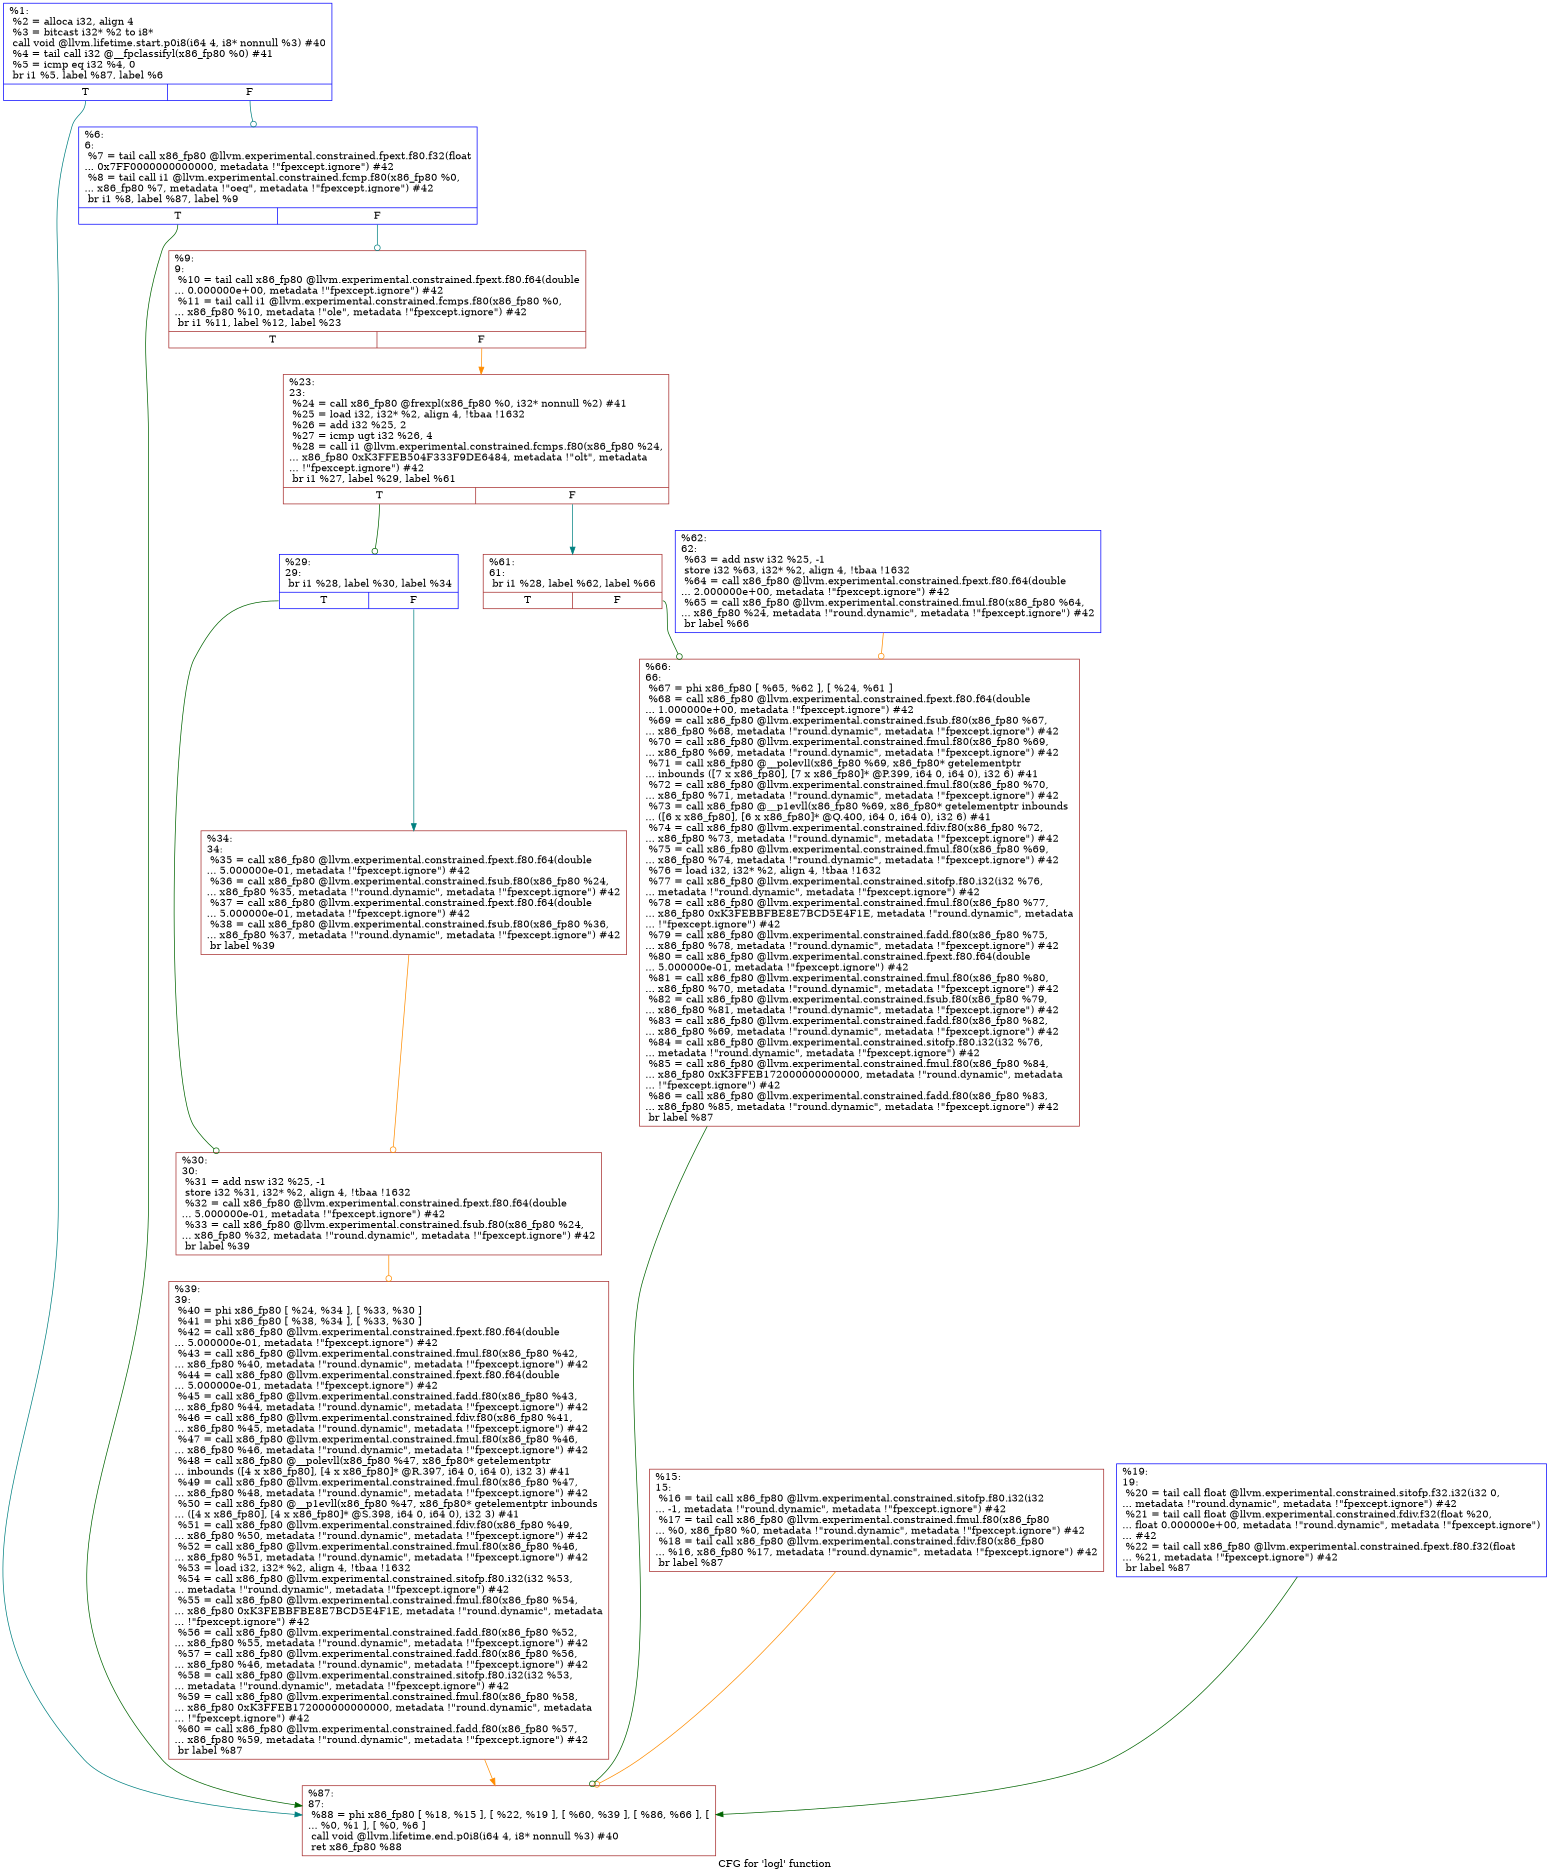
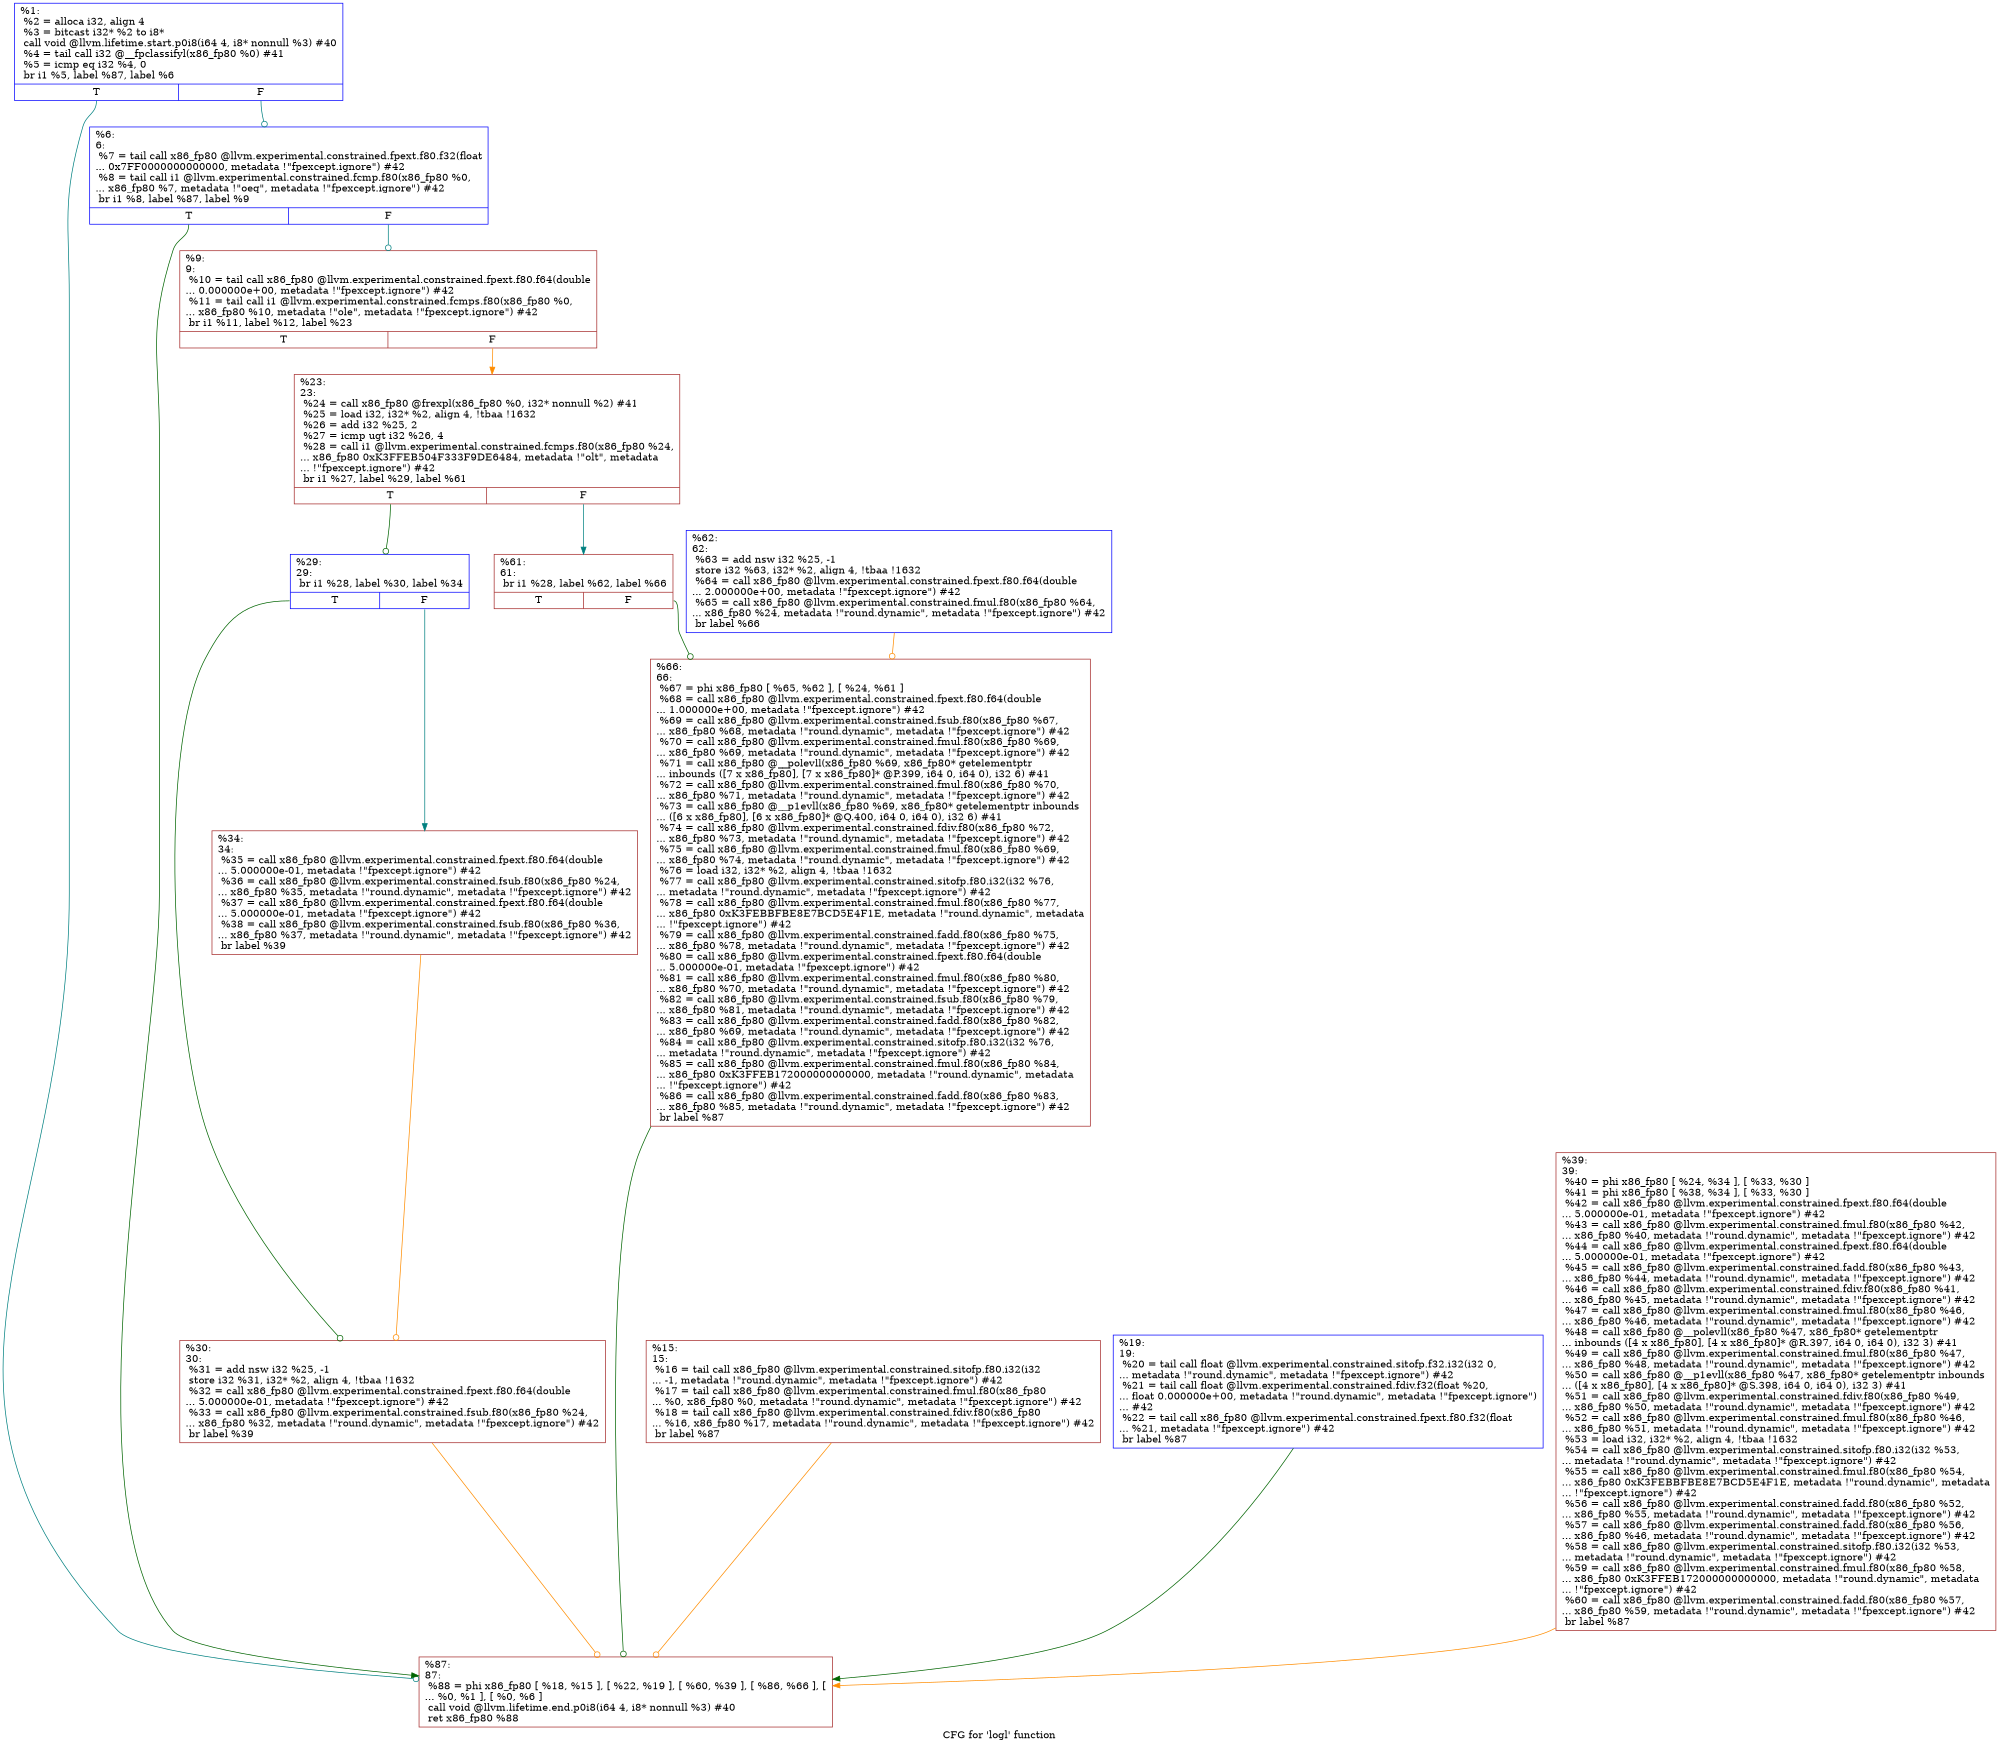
(58, 1051) -> (59, 1031)
(389, 1265) -> (514, 1548)
